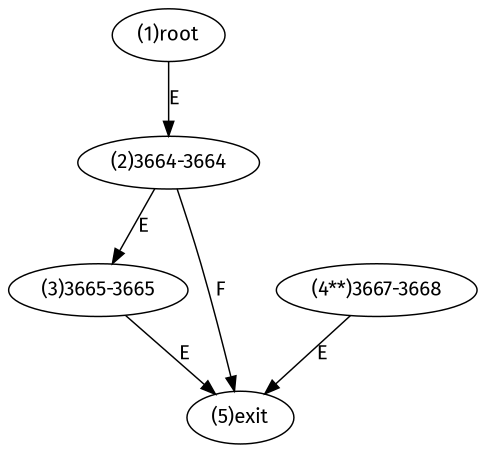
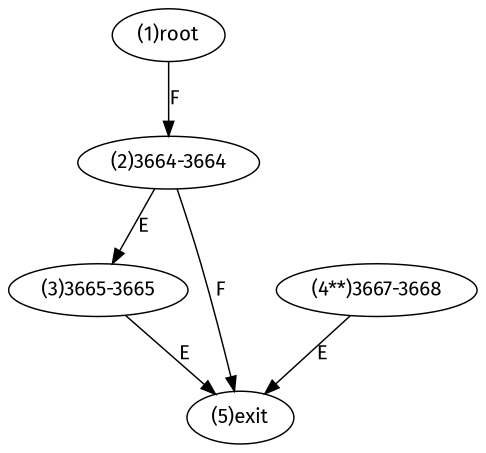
(174, 99) -> (174, 99)
